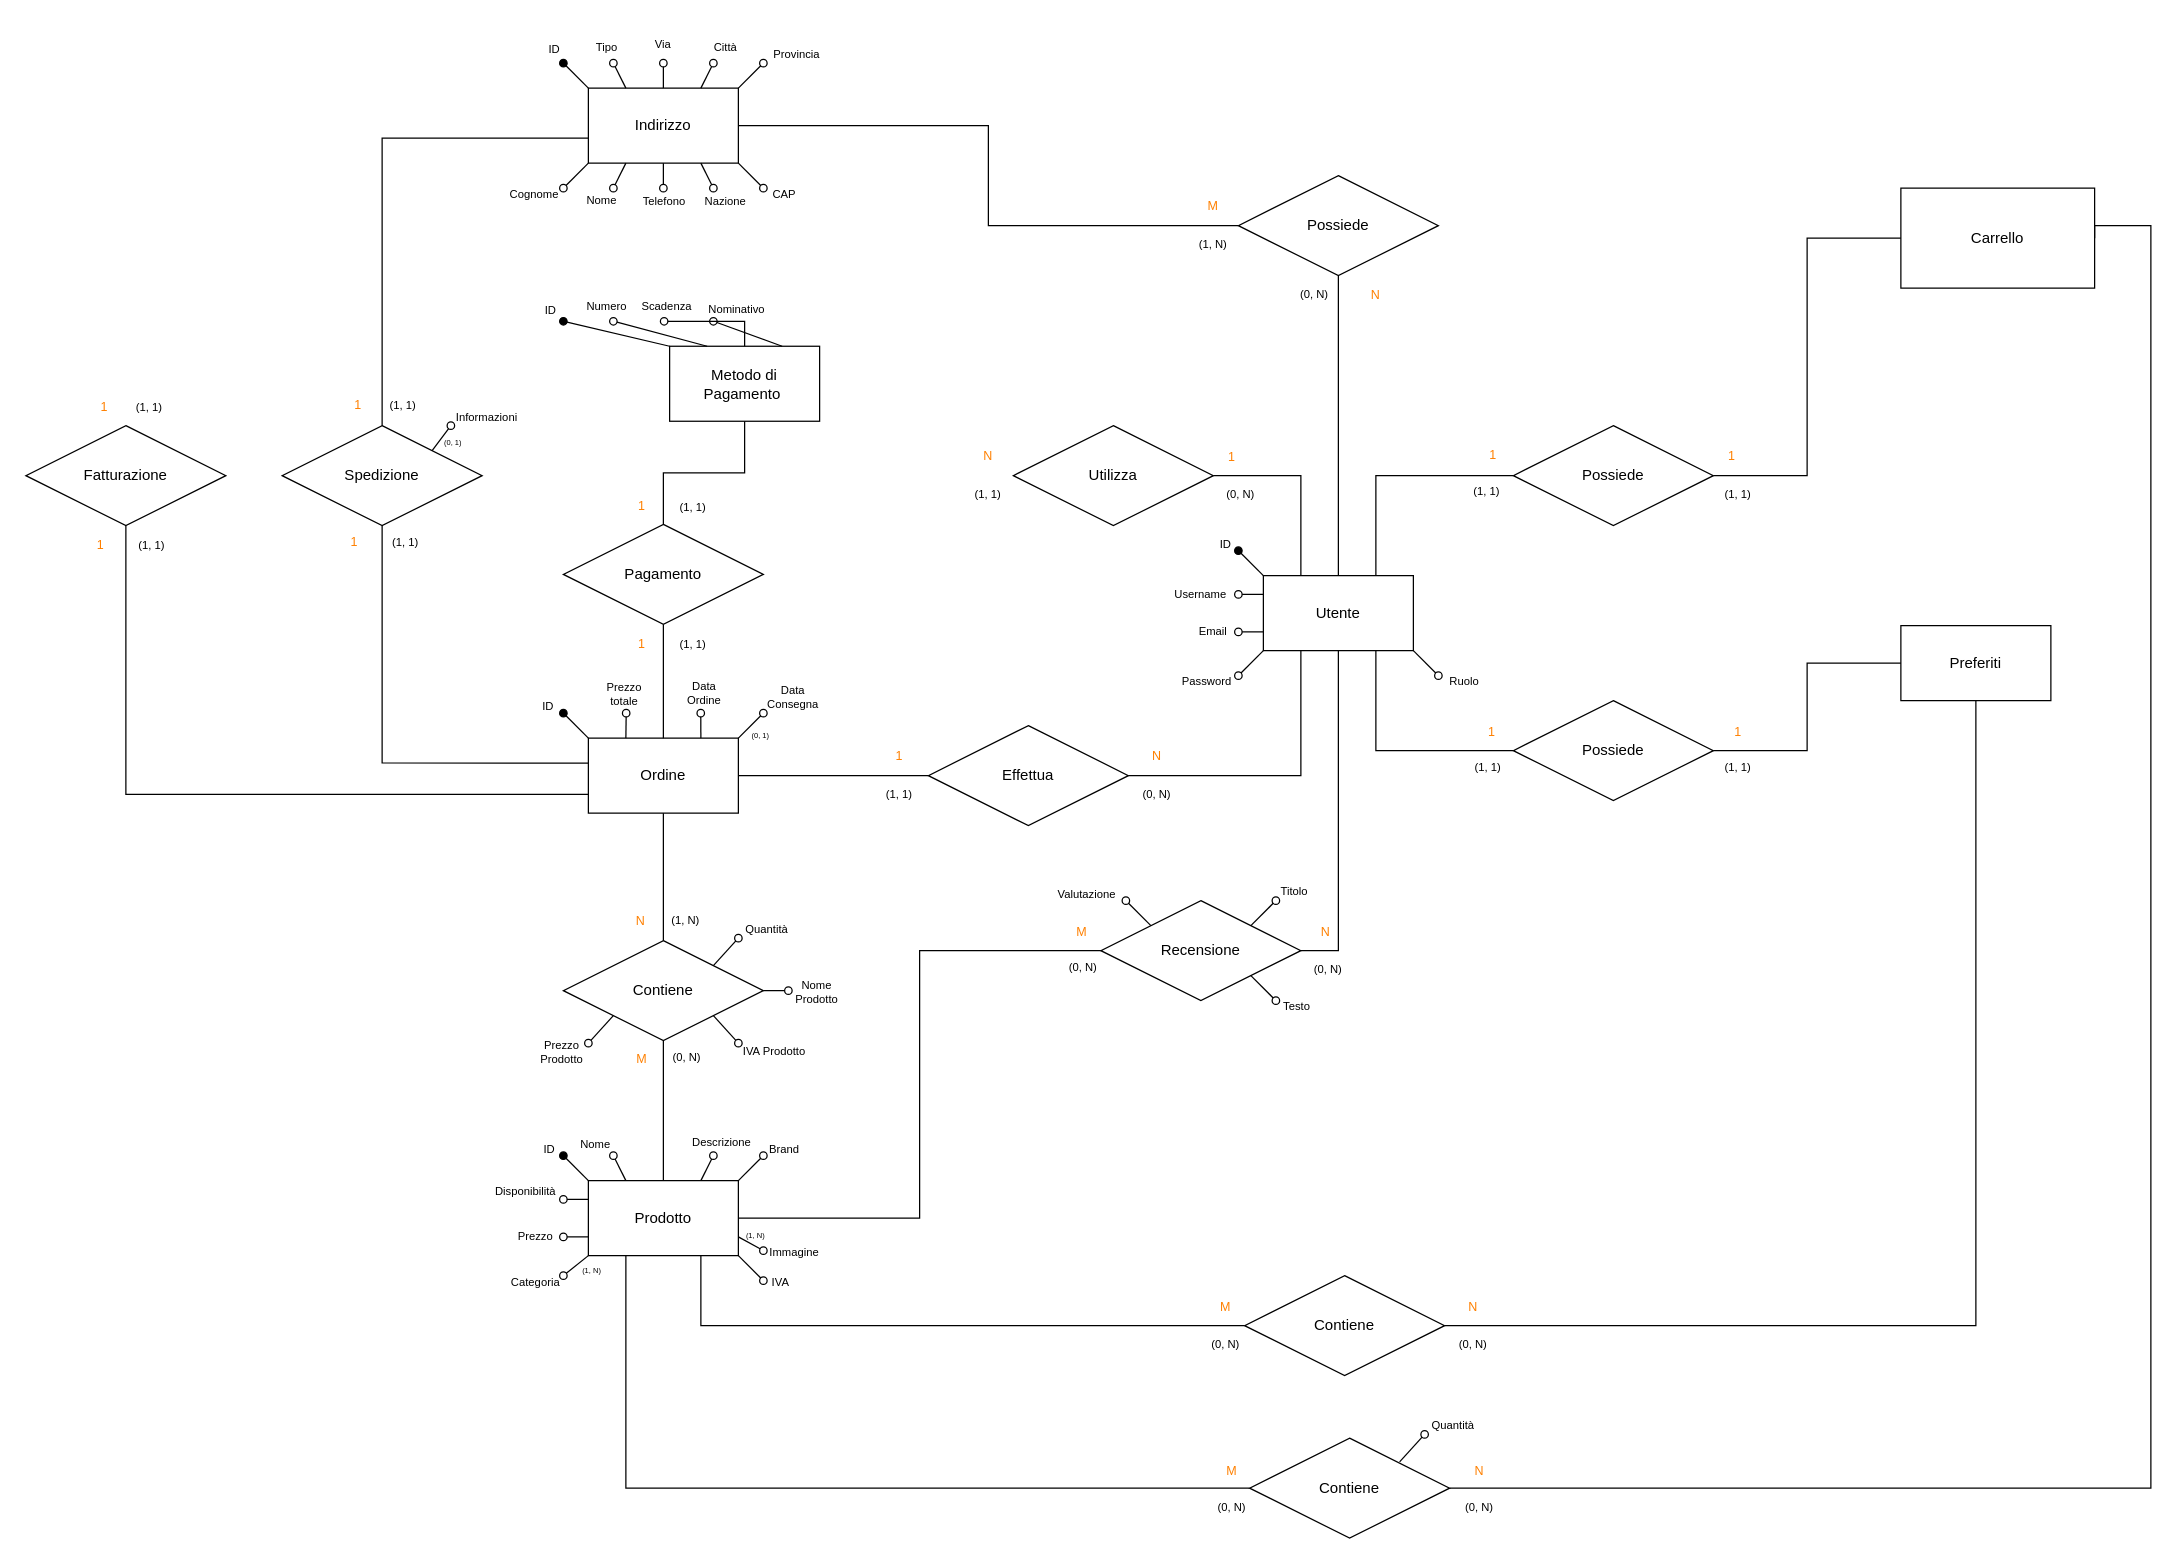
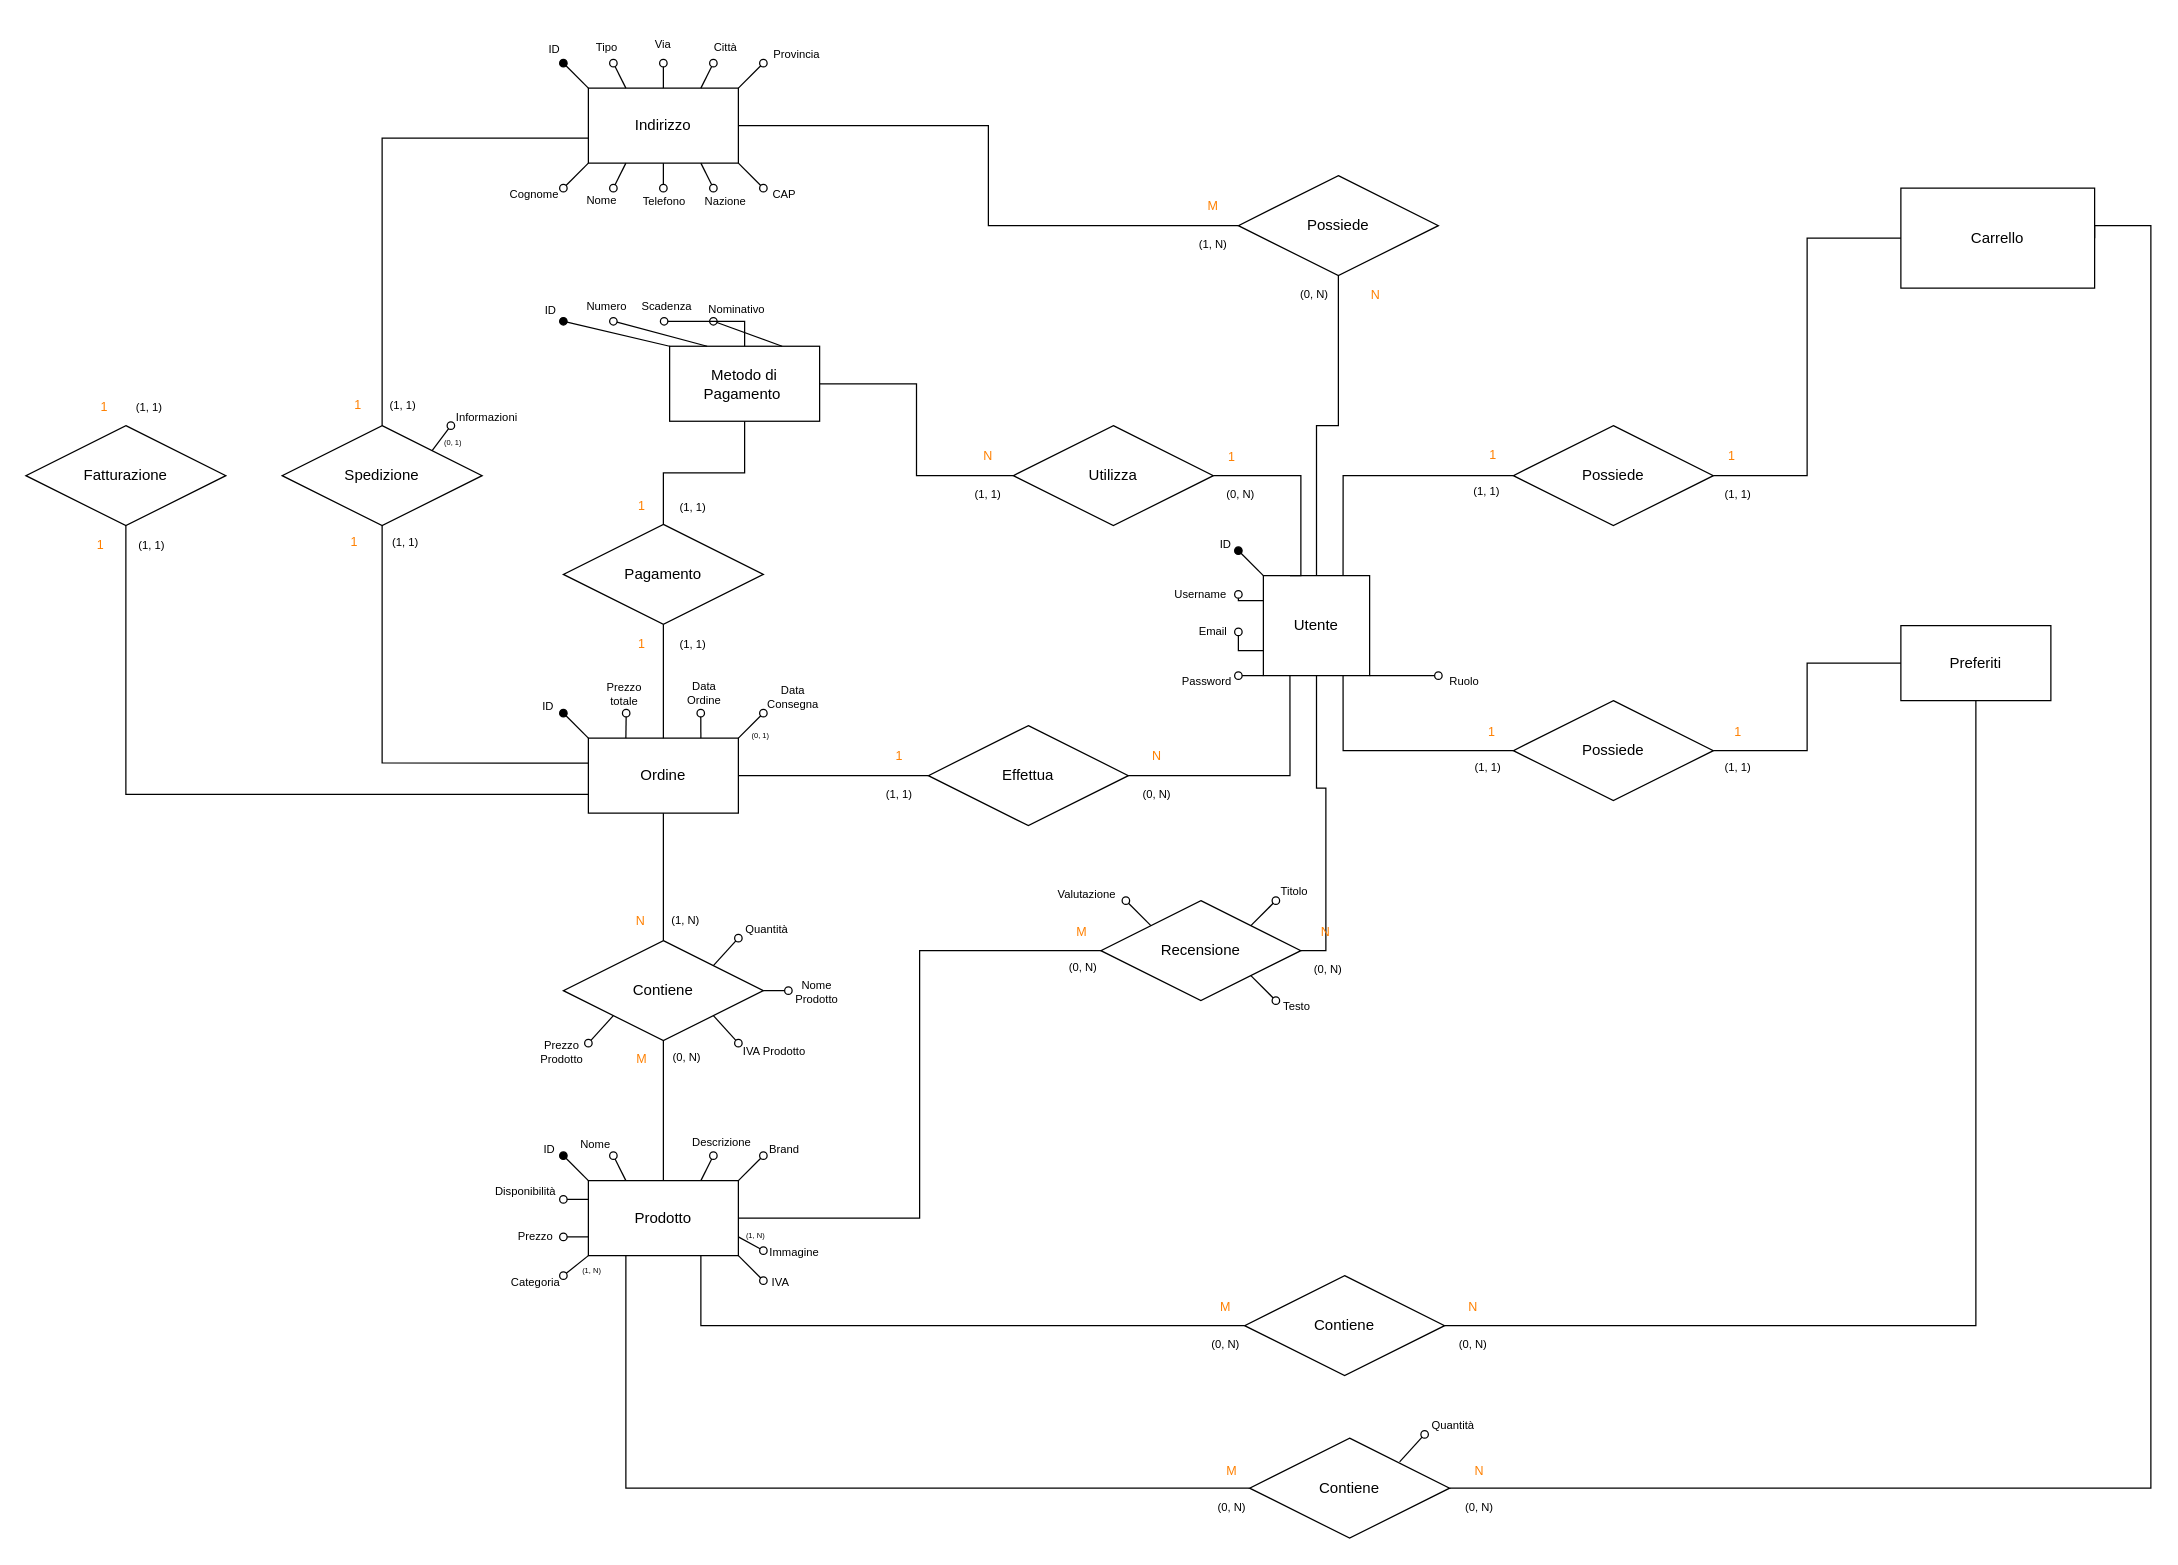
none -> (916, 429)
(1338, 613) -> (1316, 626)
